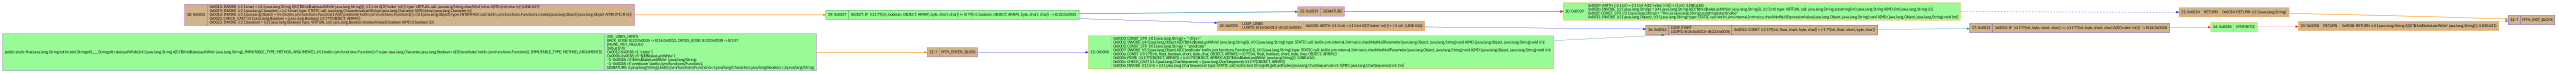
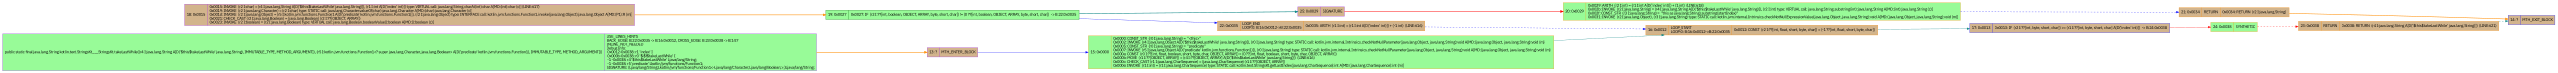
(1253, 24) -> (1251, 24)
(1534, 28) -> (1534, 28)
(1762, 30) -> (1762, 30)
